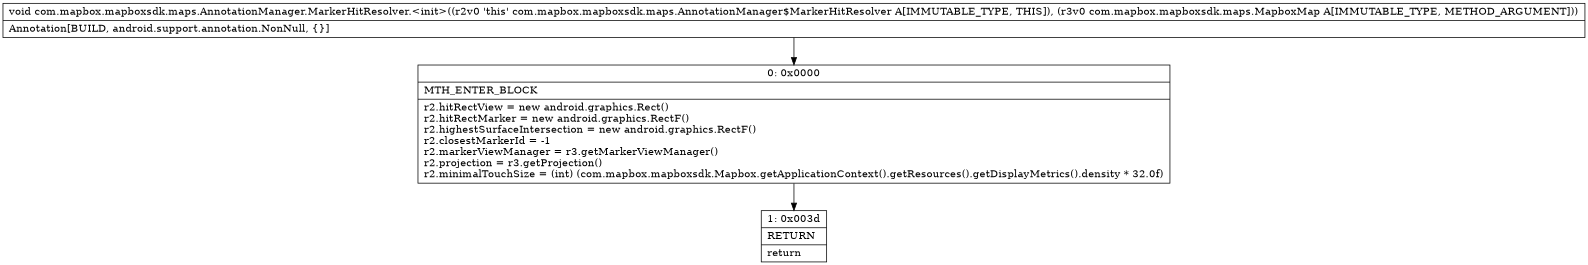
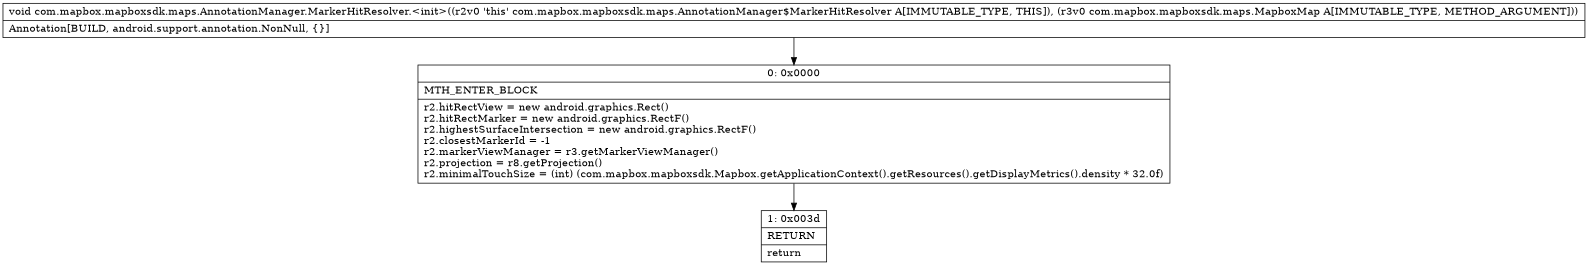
(513, 163) -> (513, 163)
